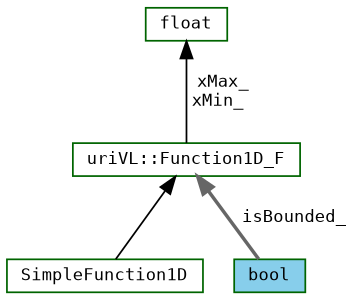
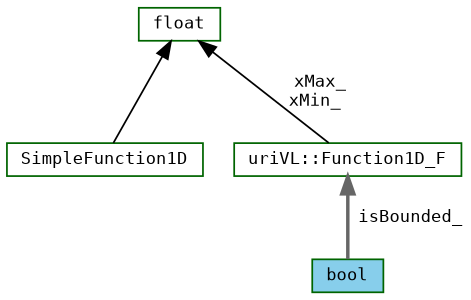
(140, 225) -> (138, 100)
